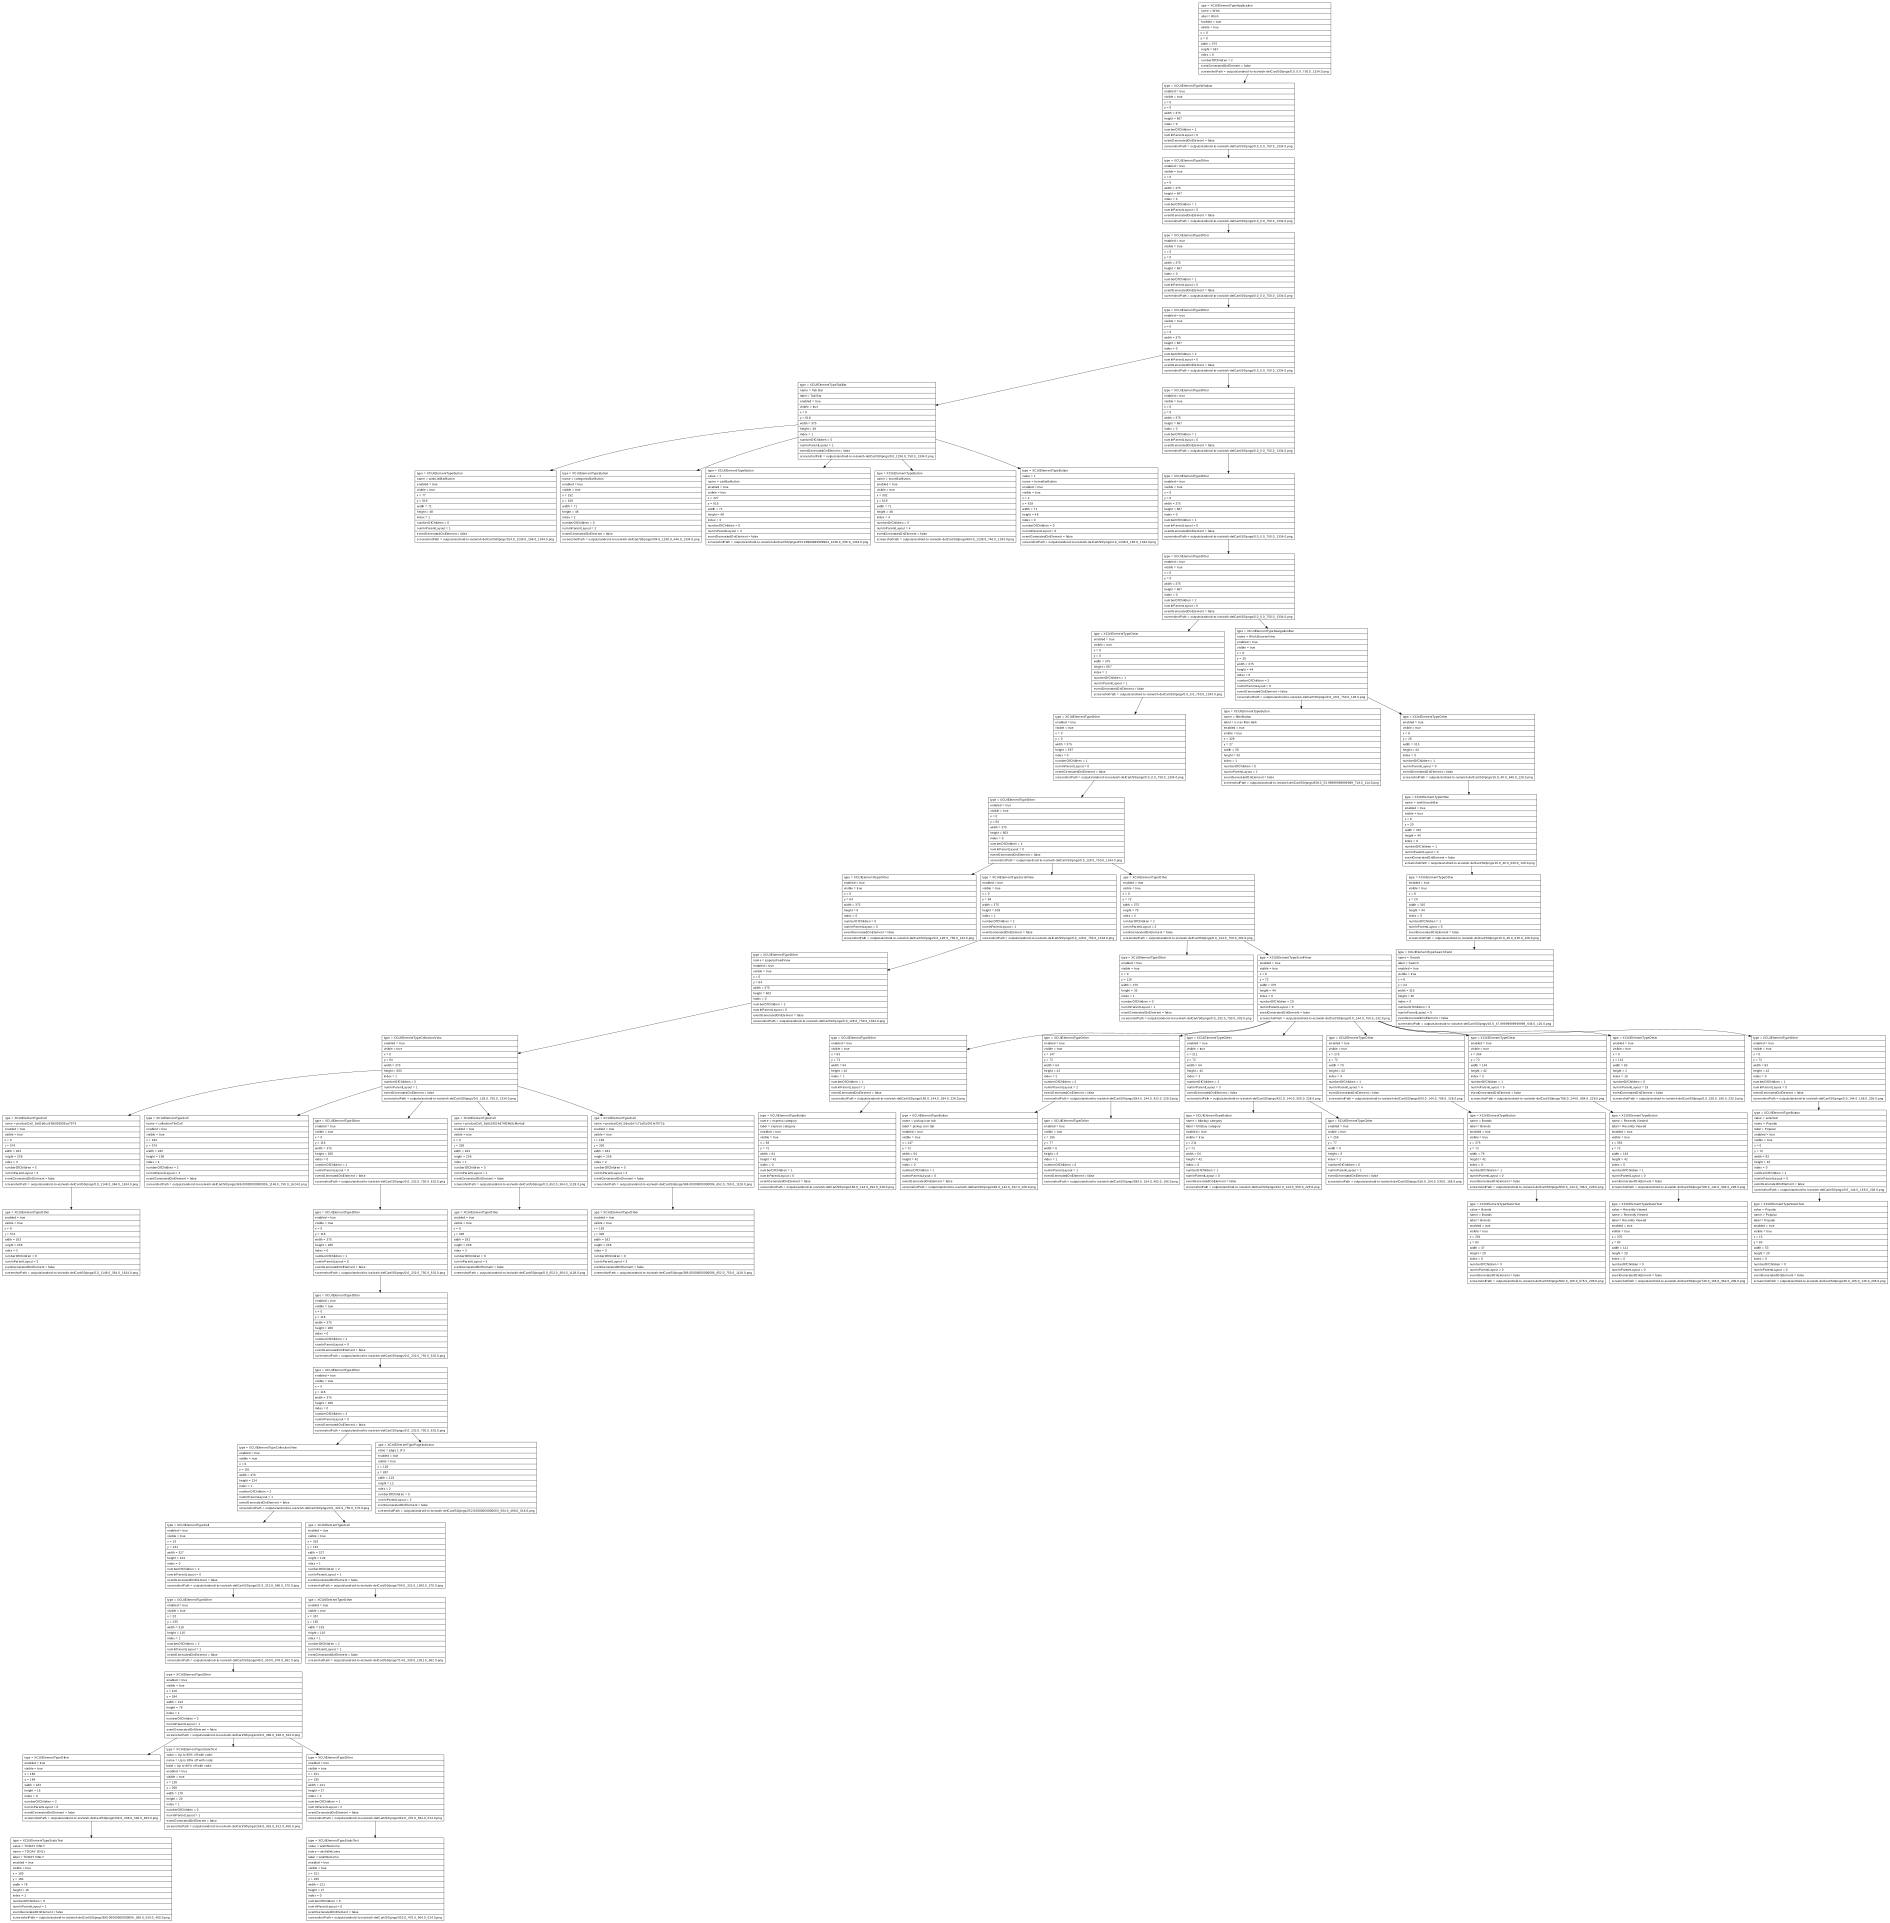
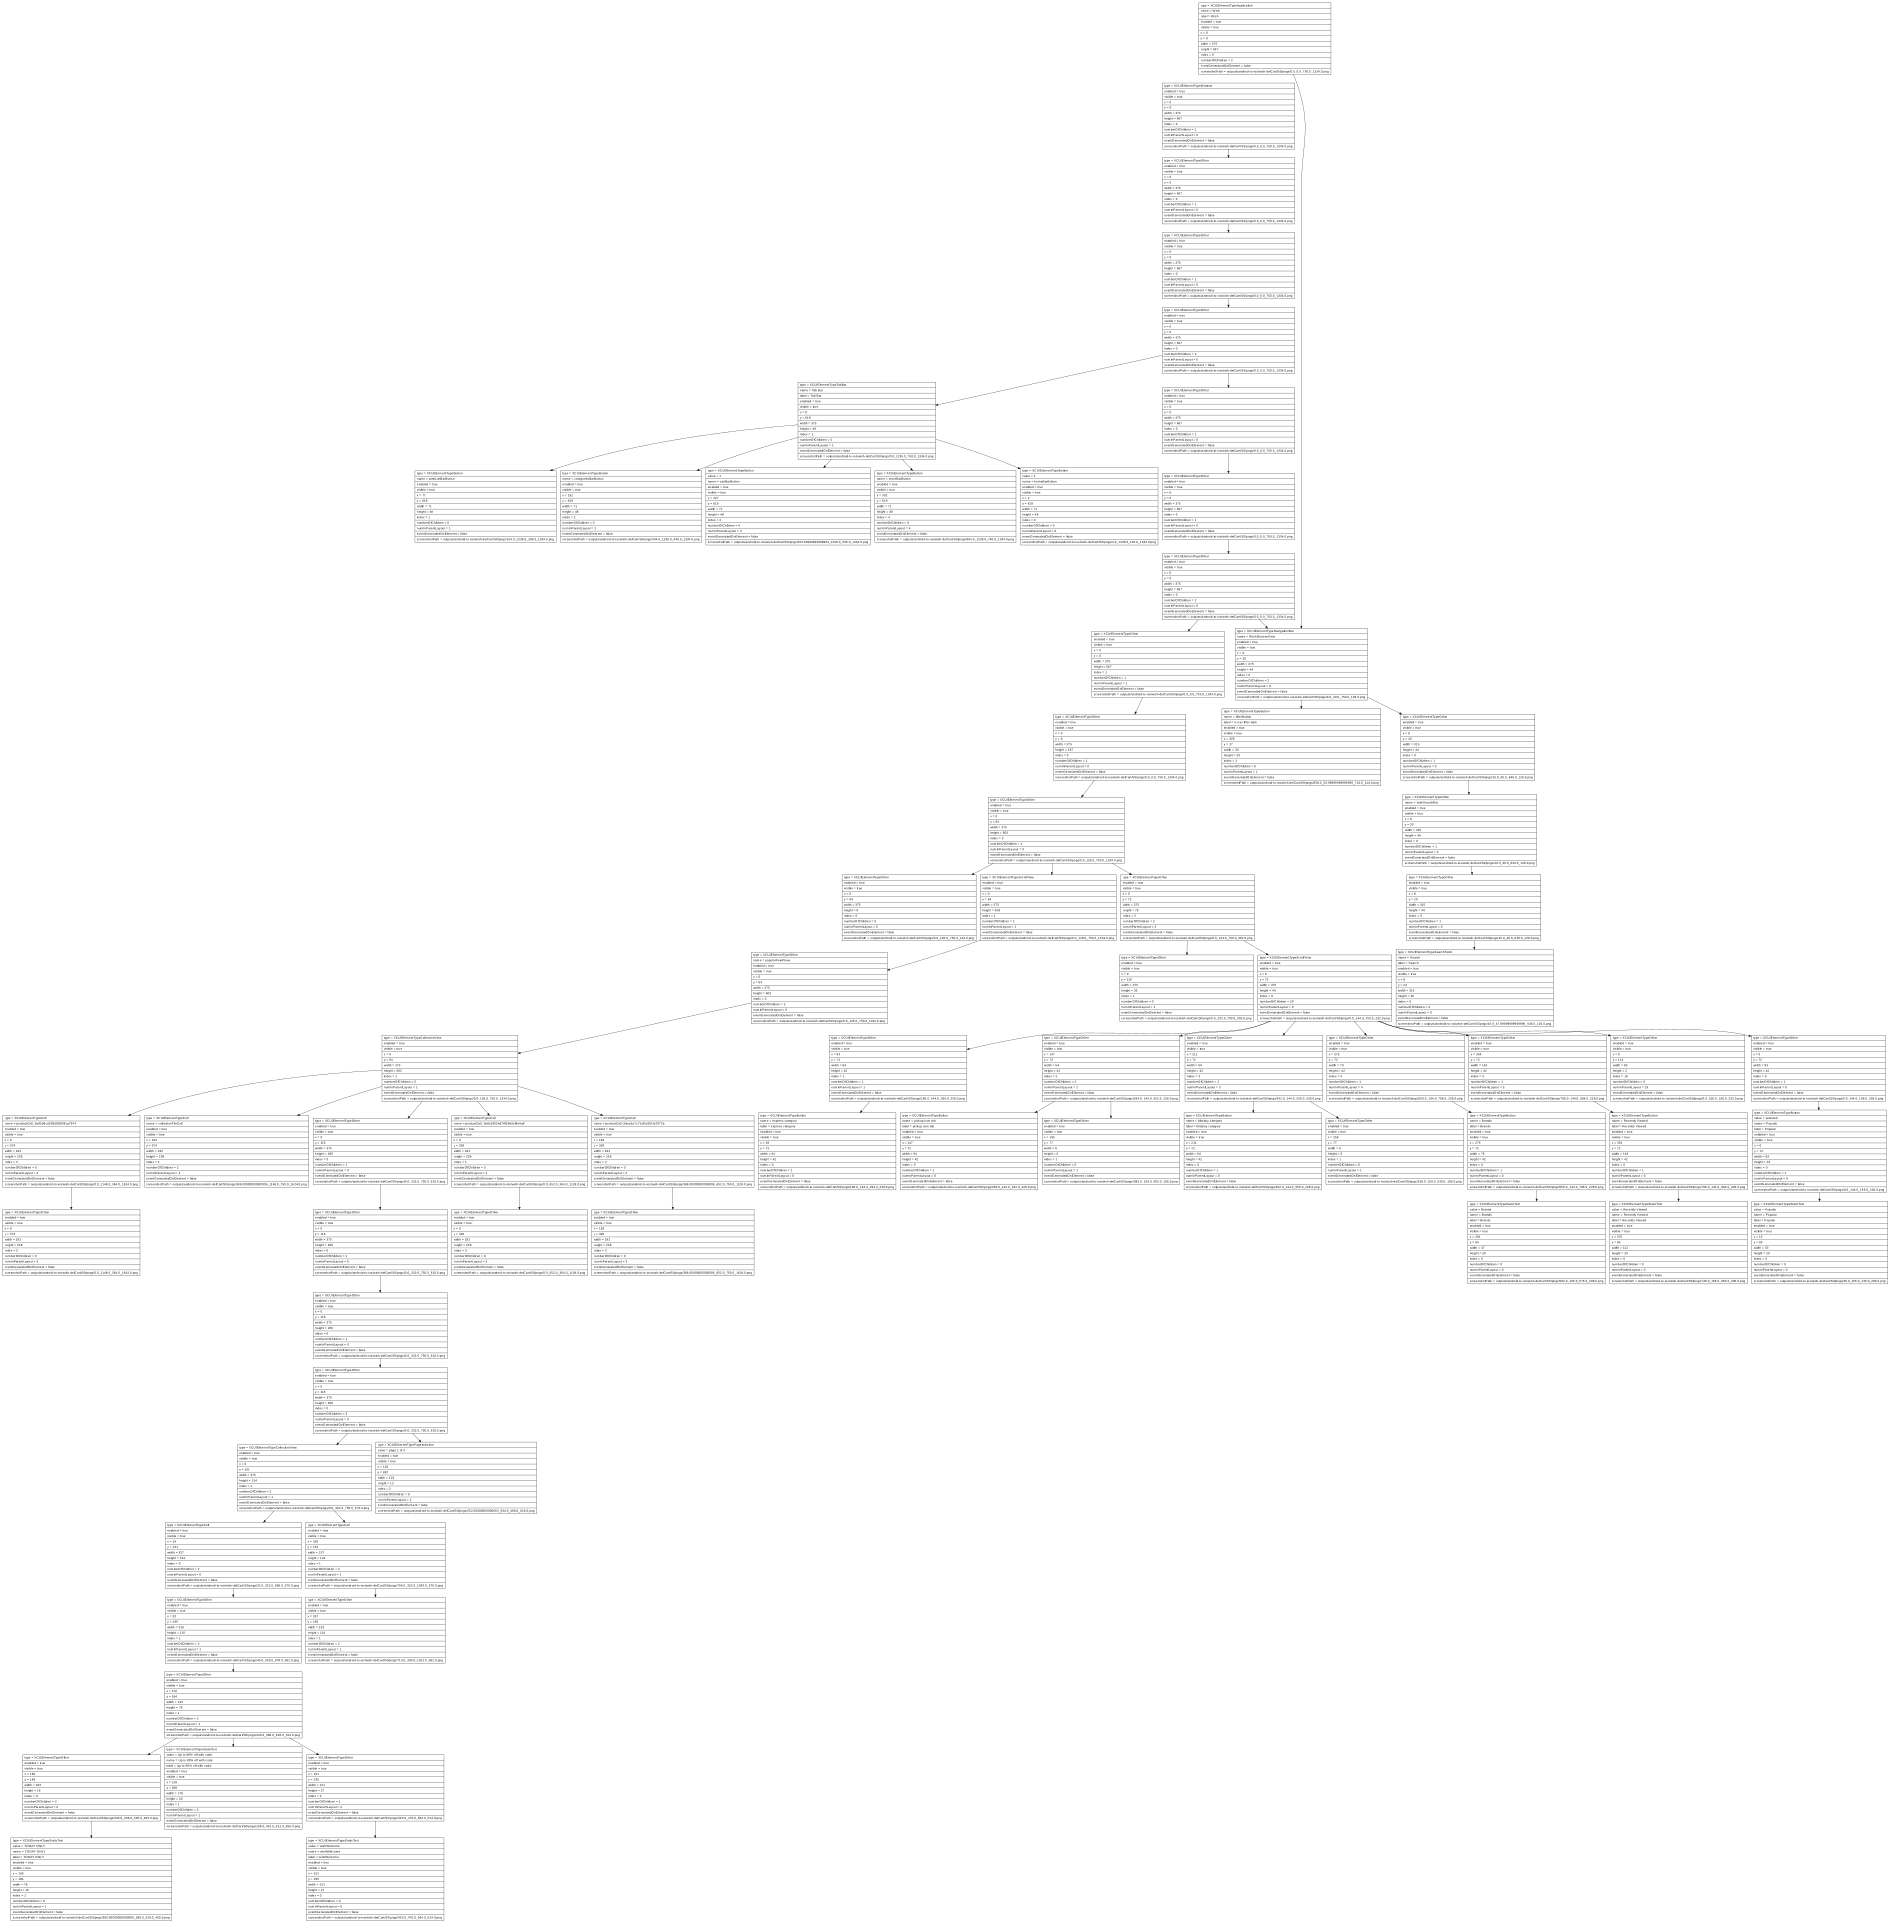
(1247, 78) -> (1301, 349)
